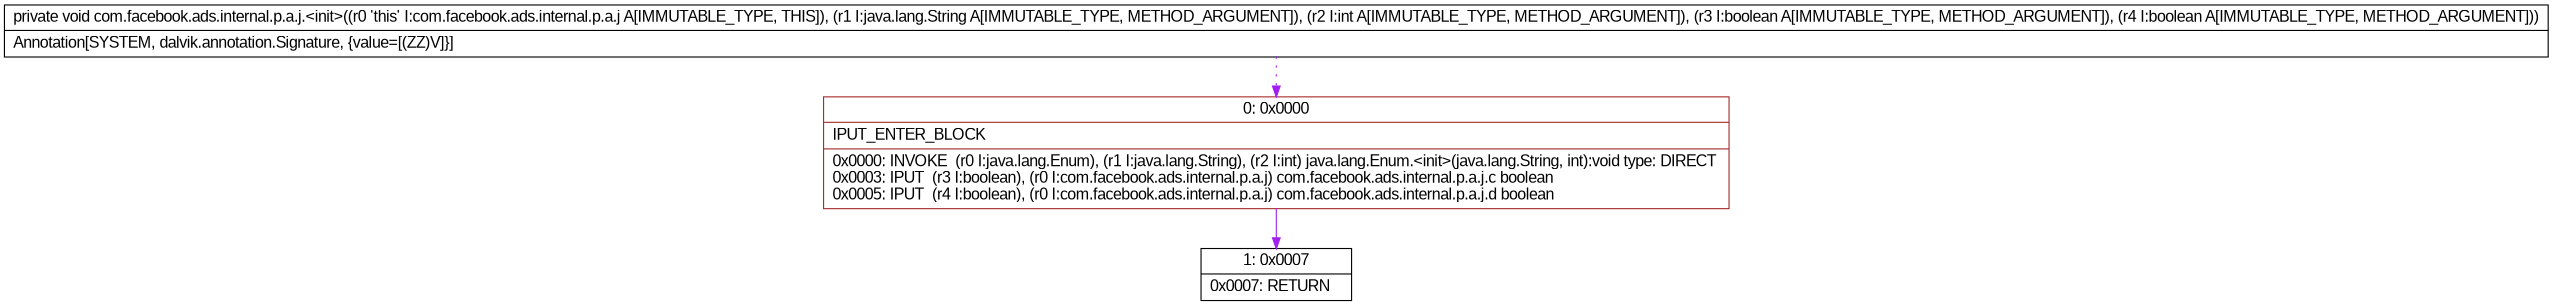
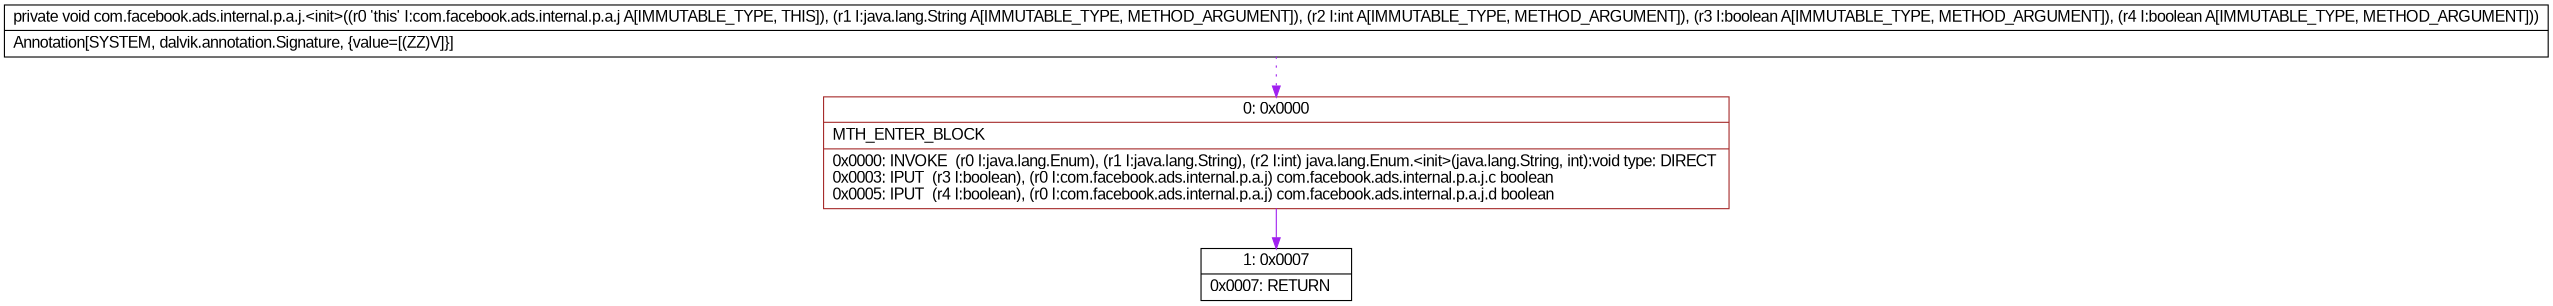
(909, 135) -> (909, 135)
